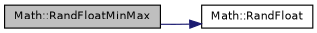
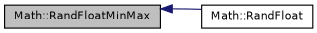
(175, 24) -> (187, 9)
